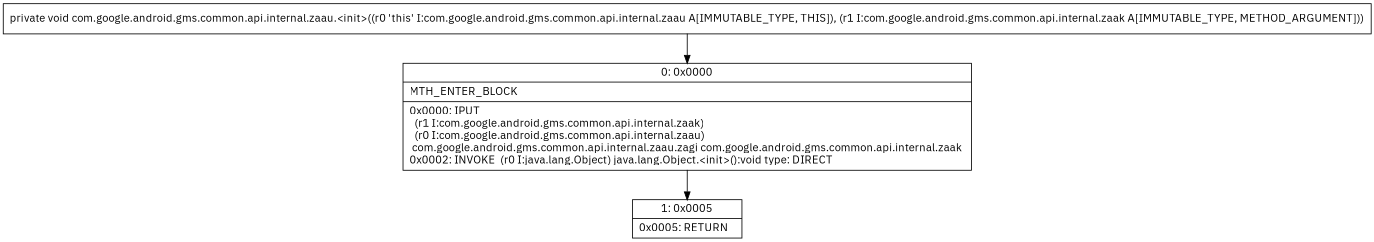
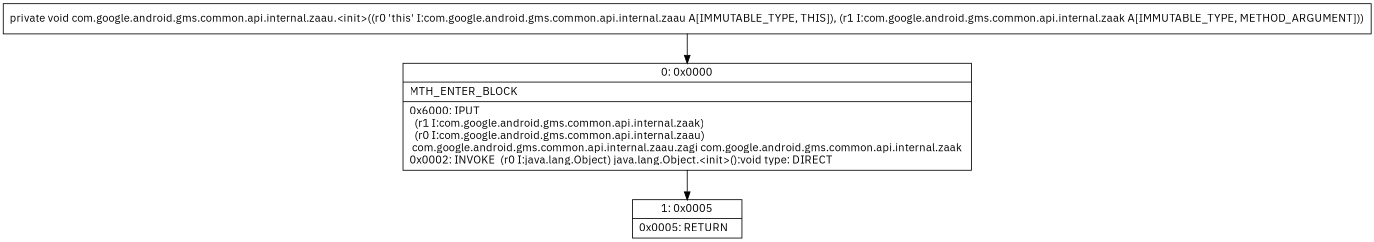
(448, 111) -> (448, 111)
